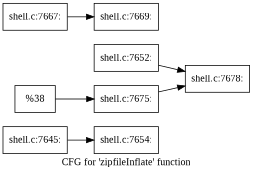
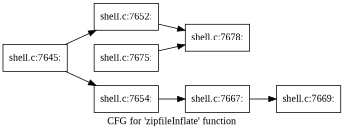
none -> (77, 39)
(35, 99) -> none
none -> (168, 99)
